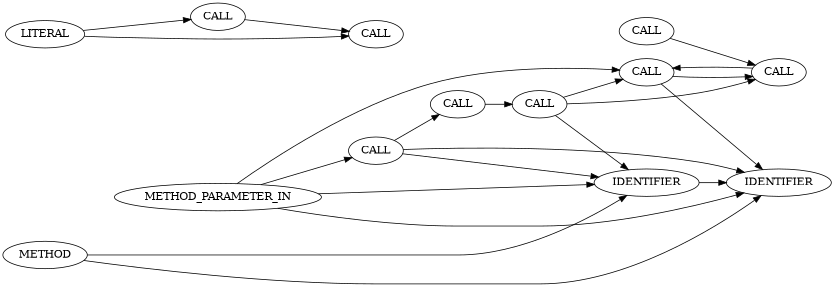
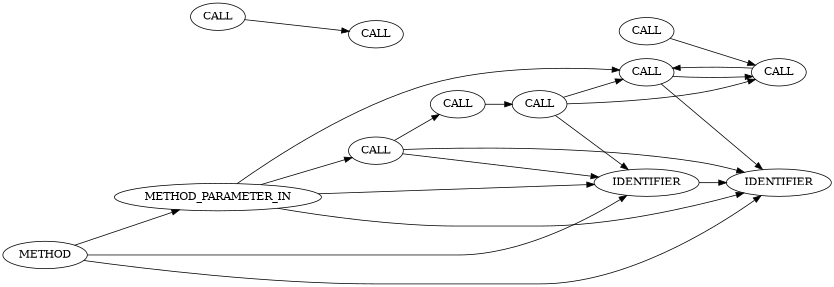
(45, 34) -> none
none -> (123, 229)
